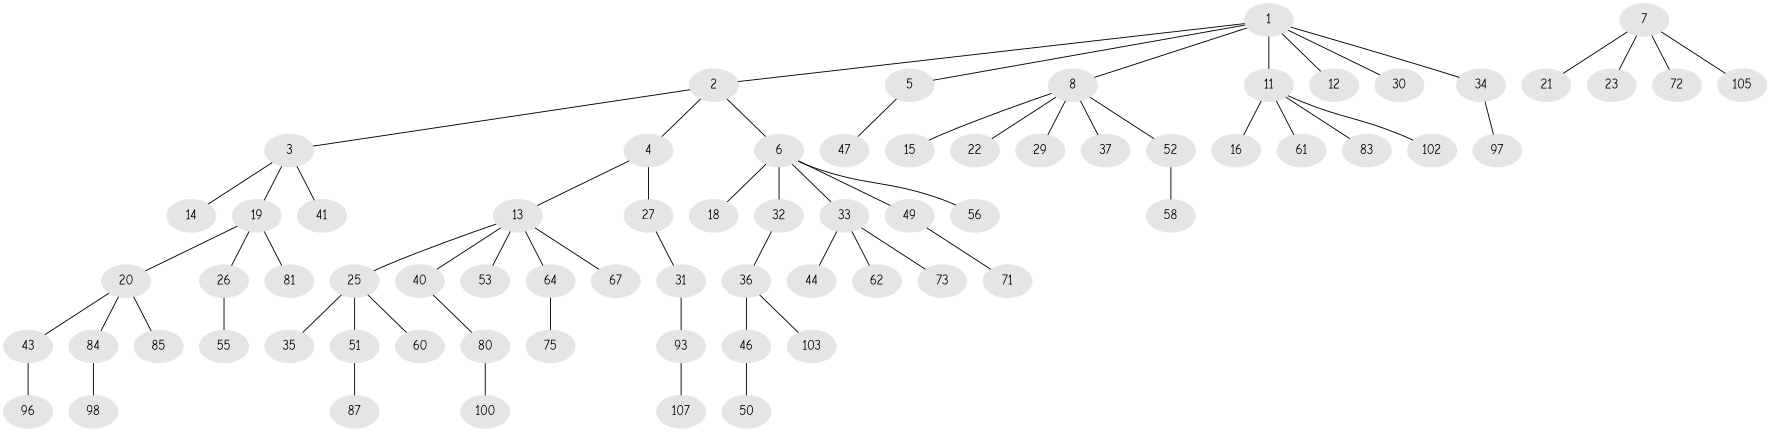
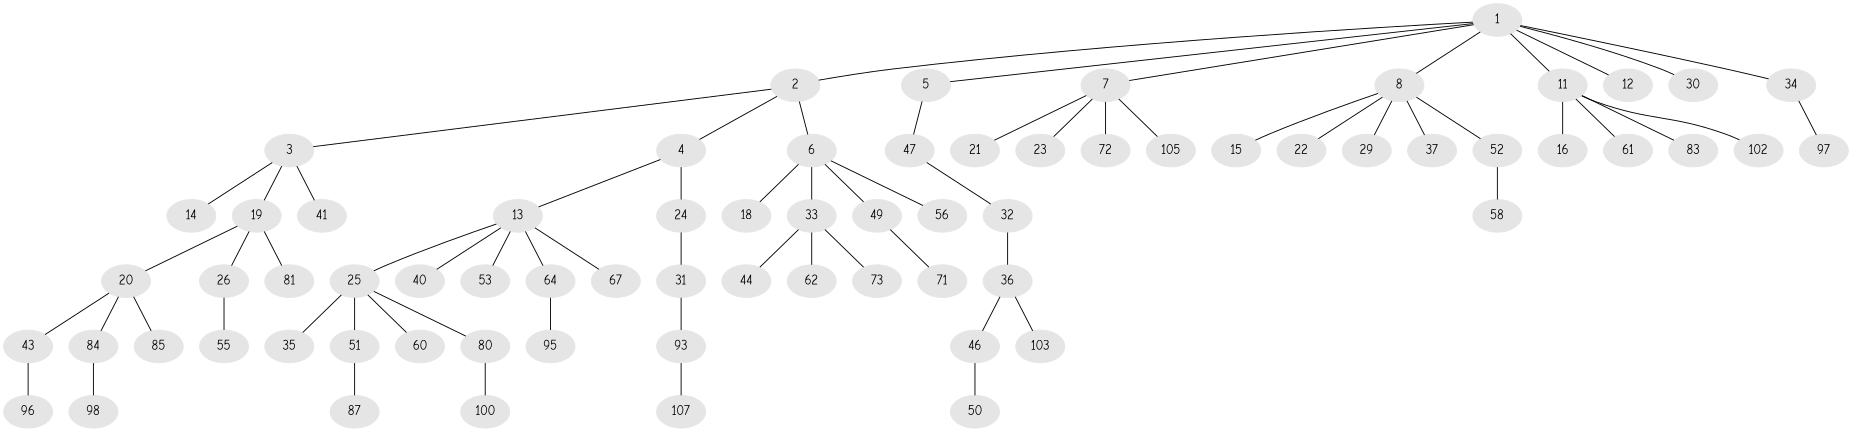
none -> (1301, 53)
(779, 183) -> (959, 183)
(648, 216) -> (681, 216)
(452, 314) -> (420, 314)
(551, 346) -> (551, 346)
